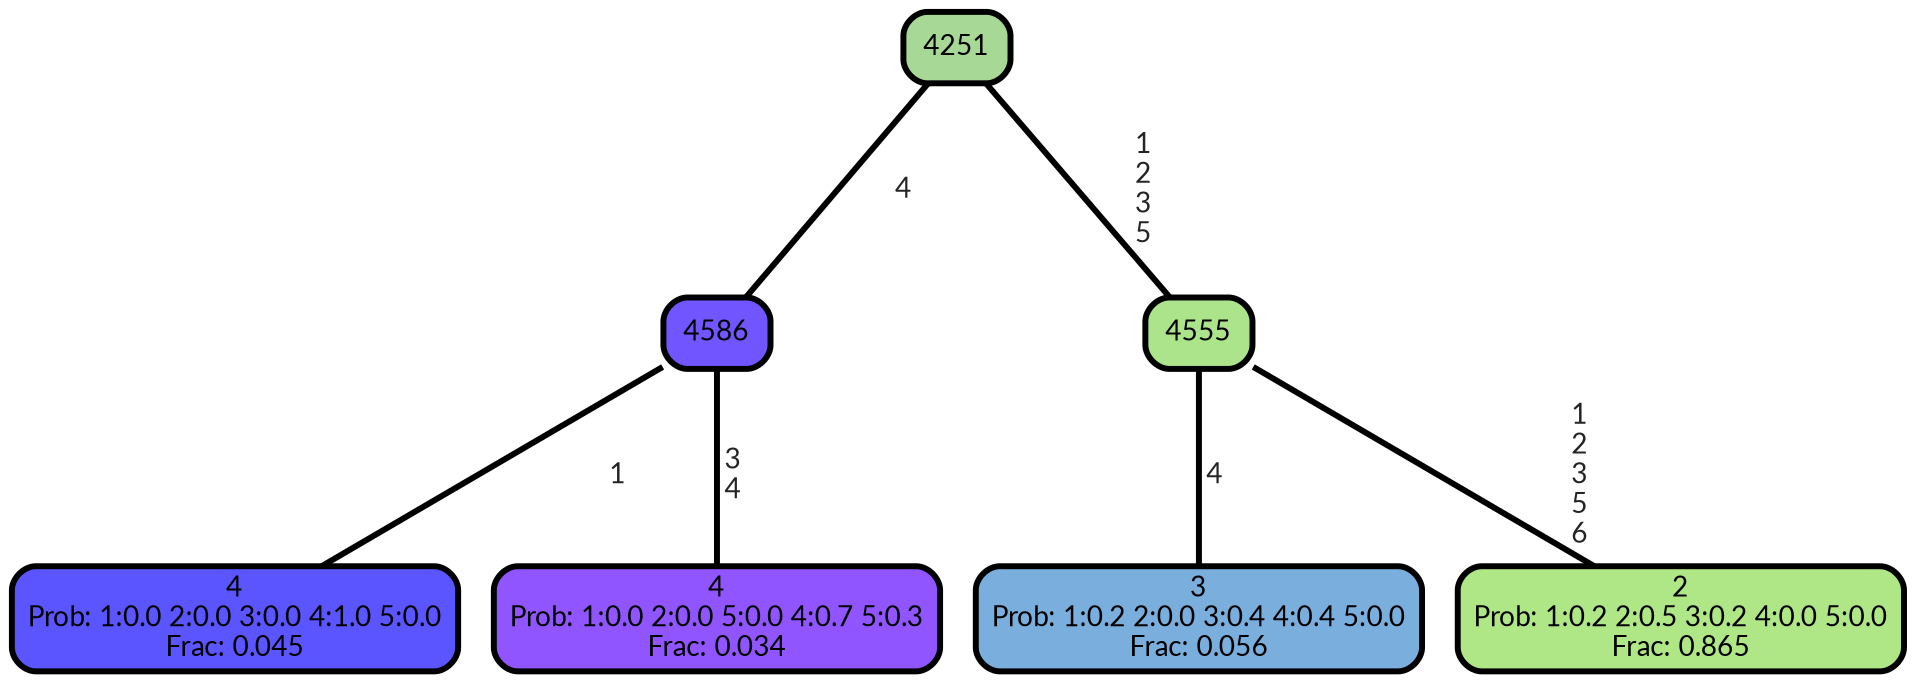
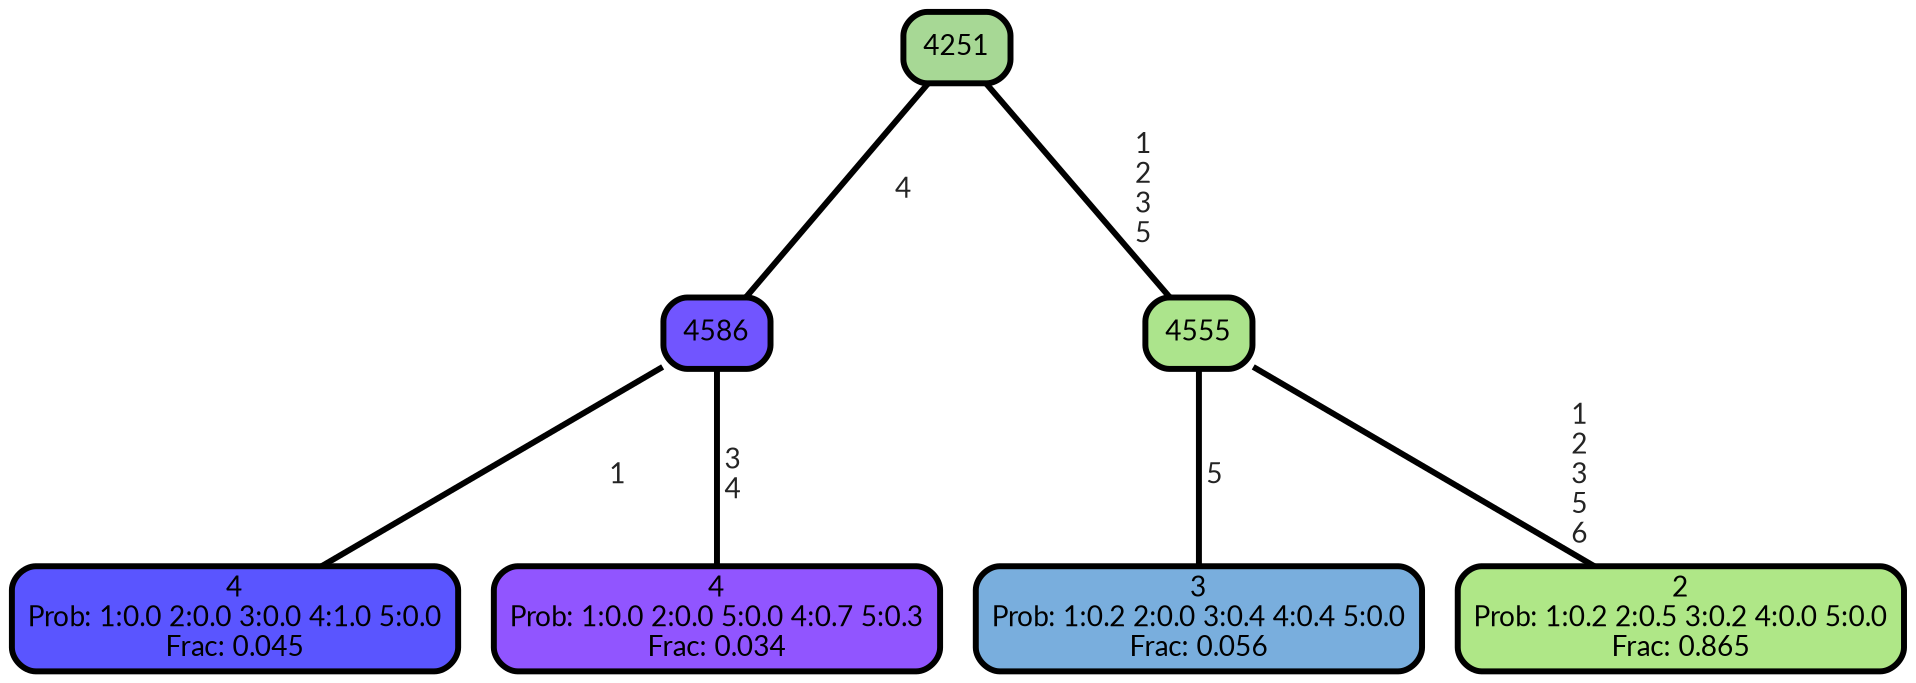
(1212, 476) -> (1212, 476)
